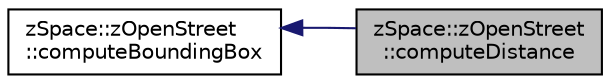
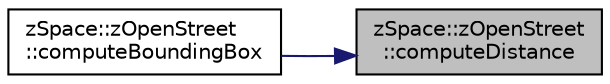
(329, 28) -> (308, 56)
